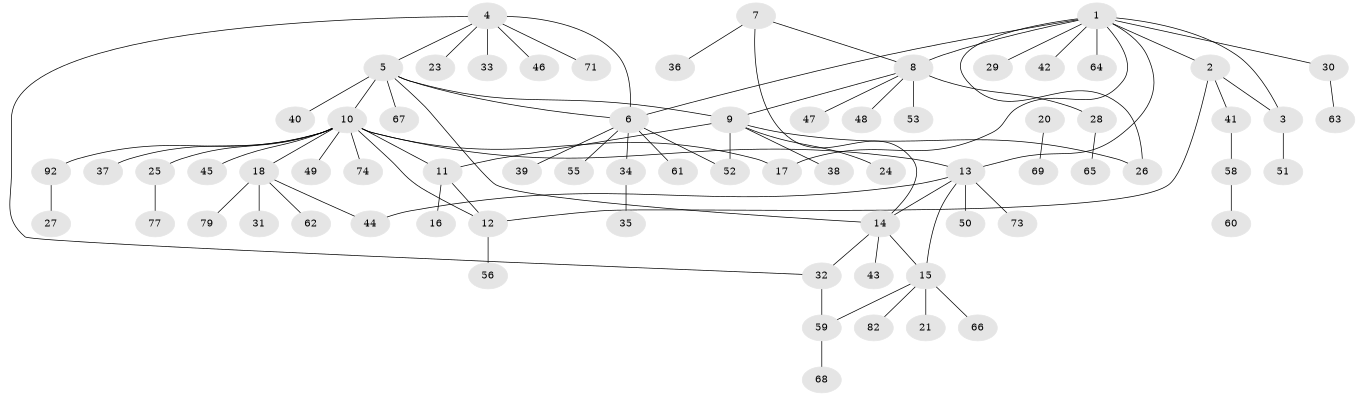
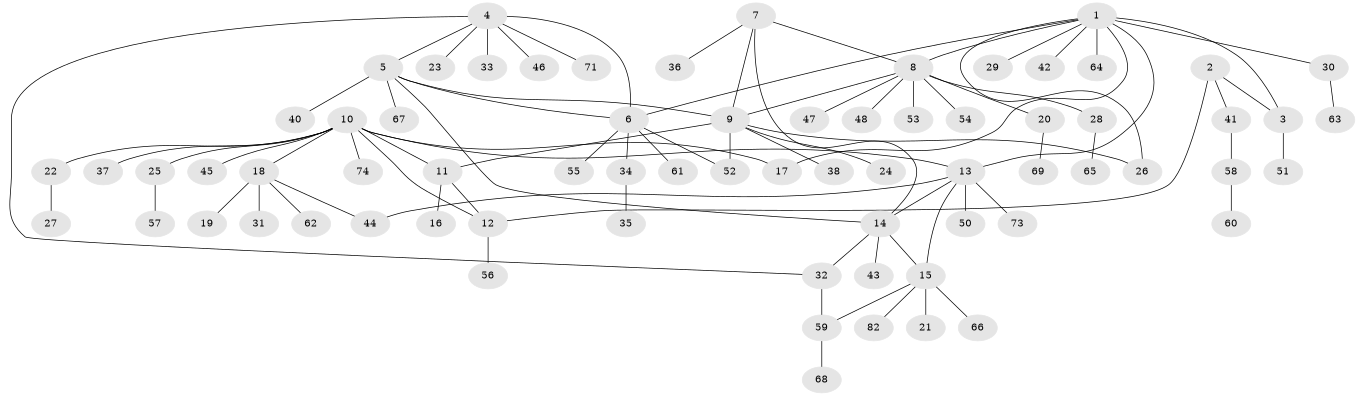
(1154, 42) -> none
none -> (743, 68)
(365, 94) -> none
none -> (979, 95)
none -> (966, 120)
(51, 172) -> (51, 172)
(311, 172) -> none
(522, 172) -> none
(155, 224) -> (155, 224)
(207, 224) -> (207, 224)
